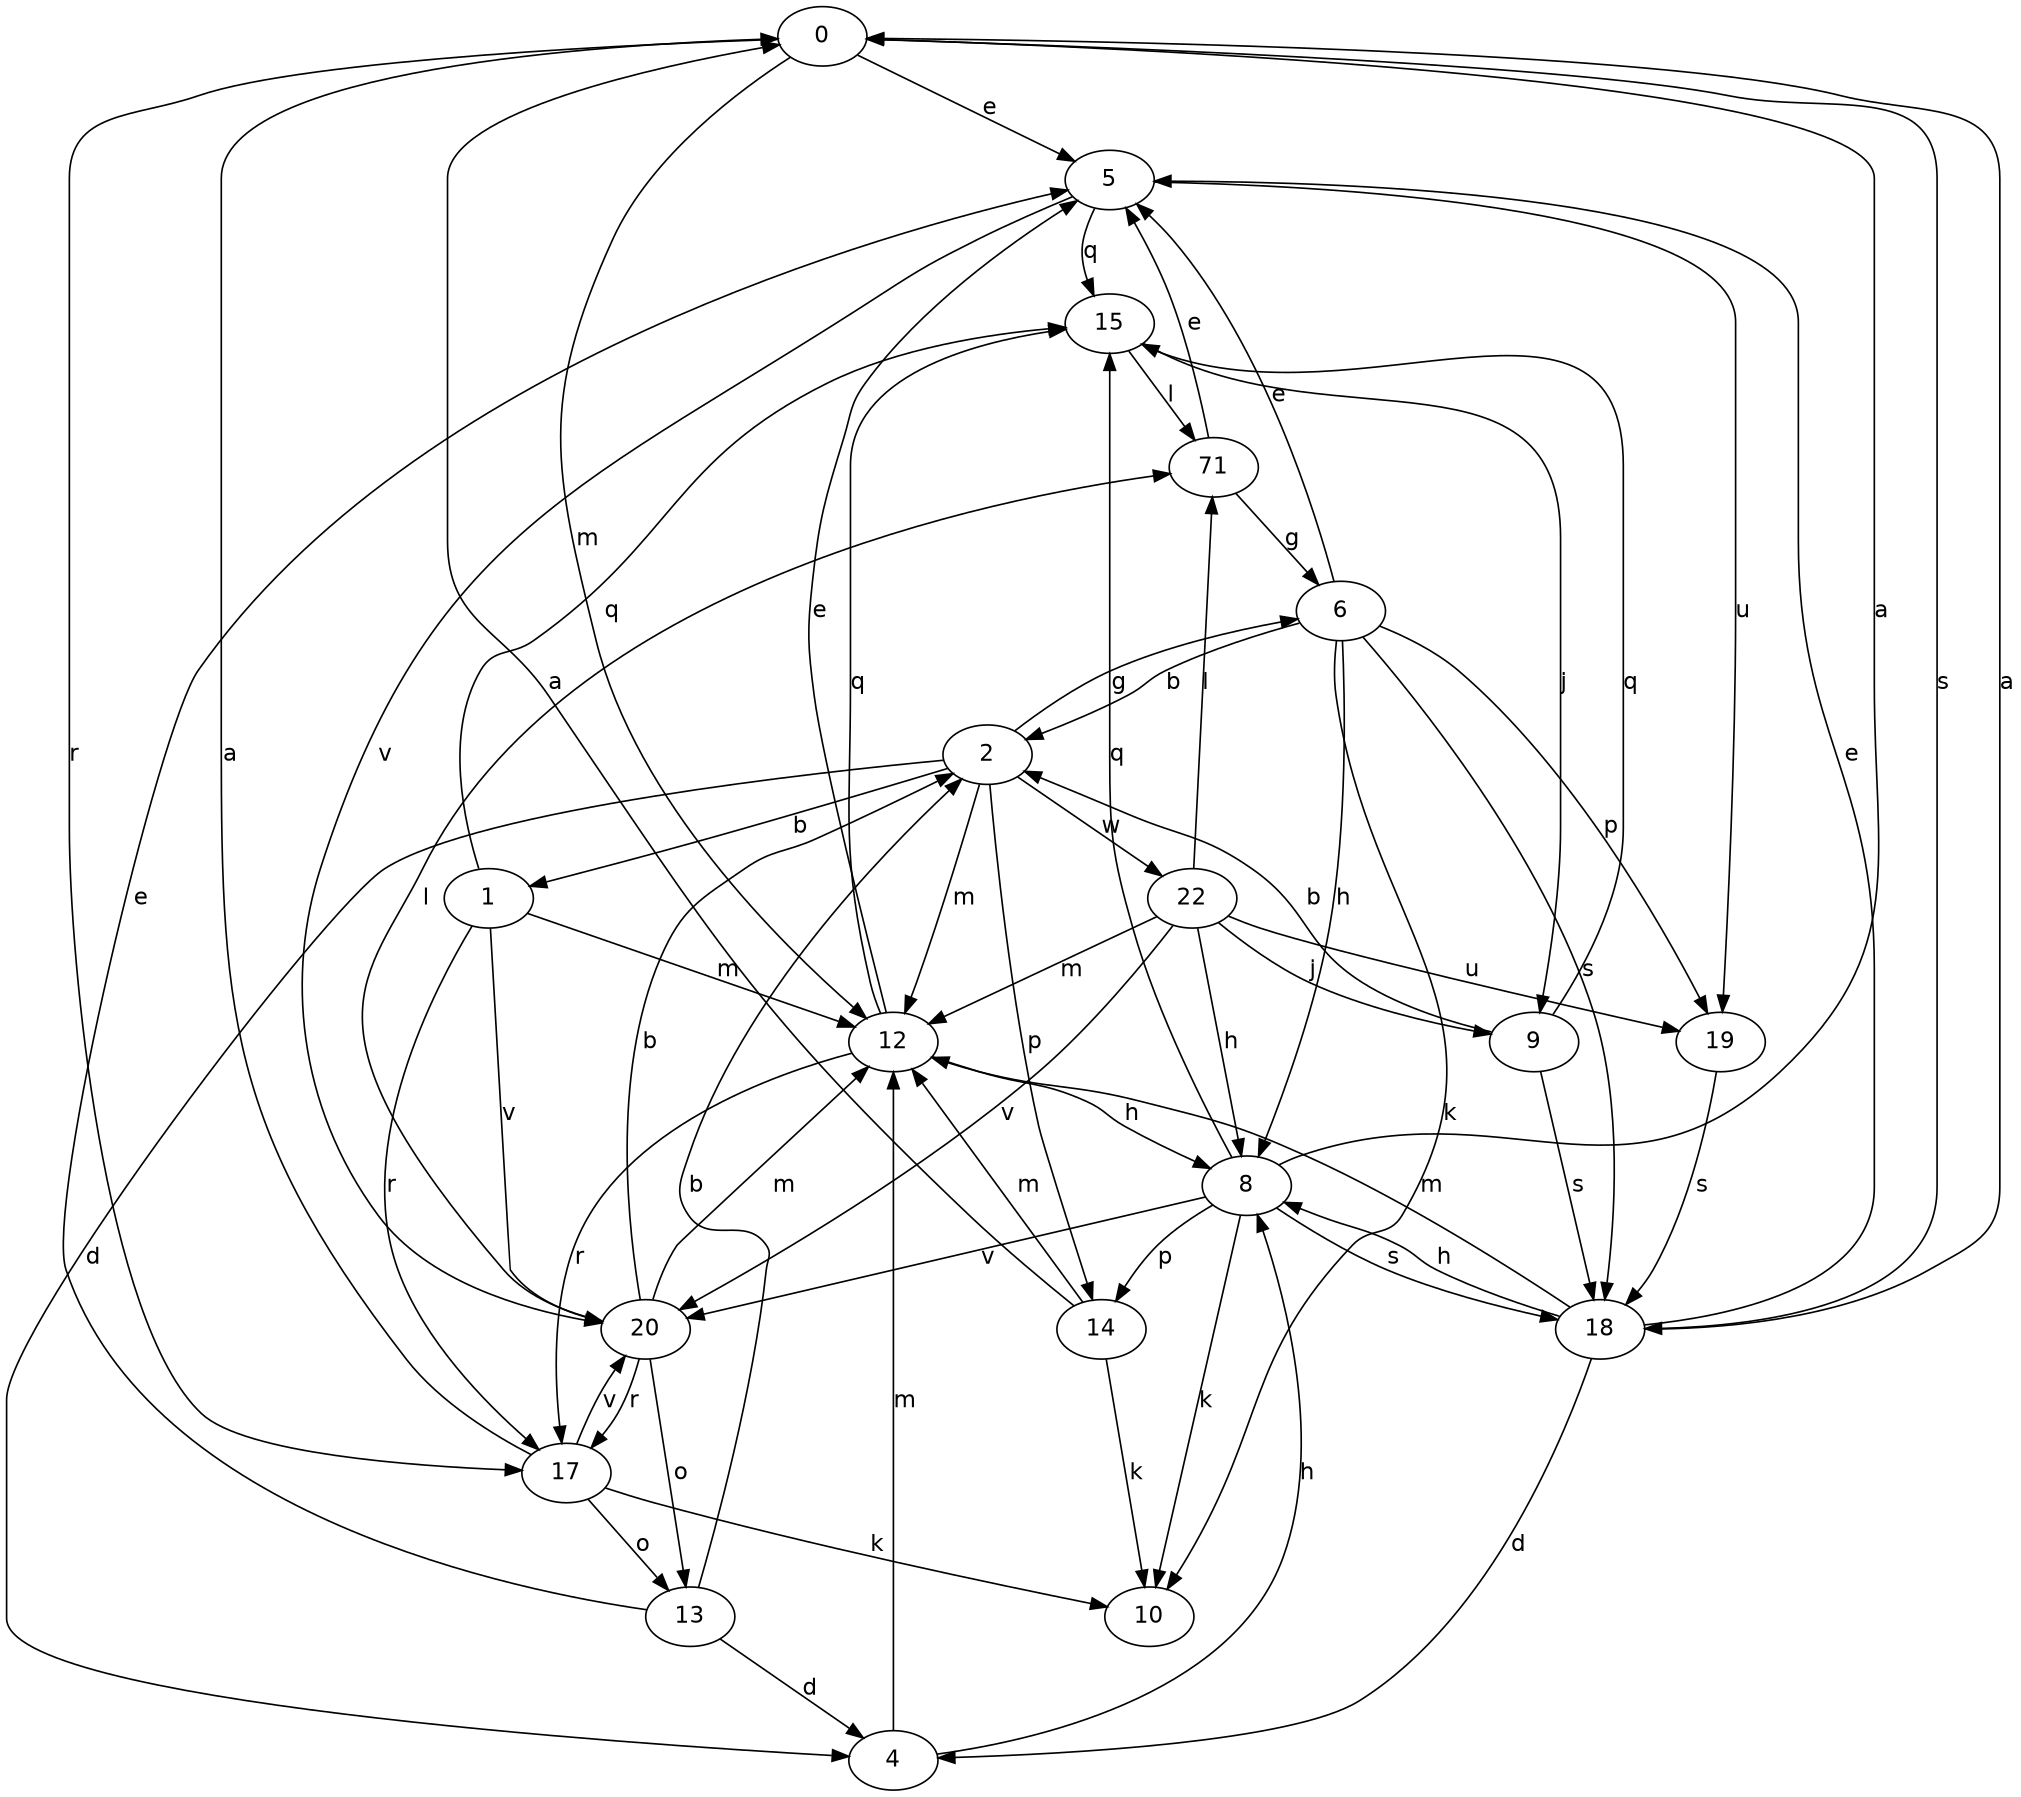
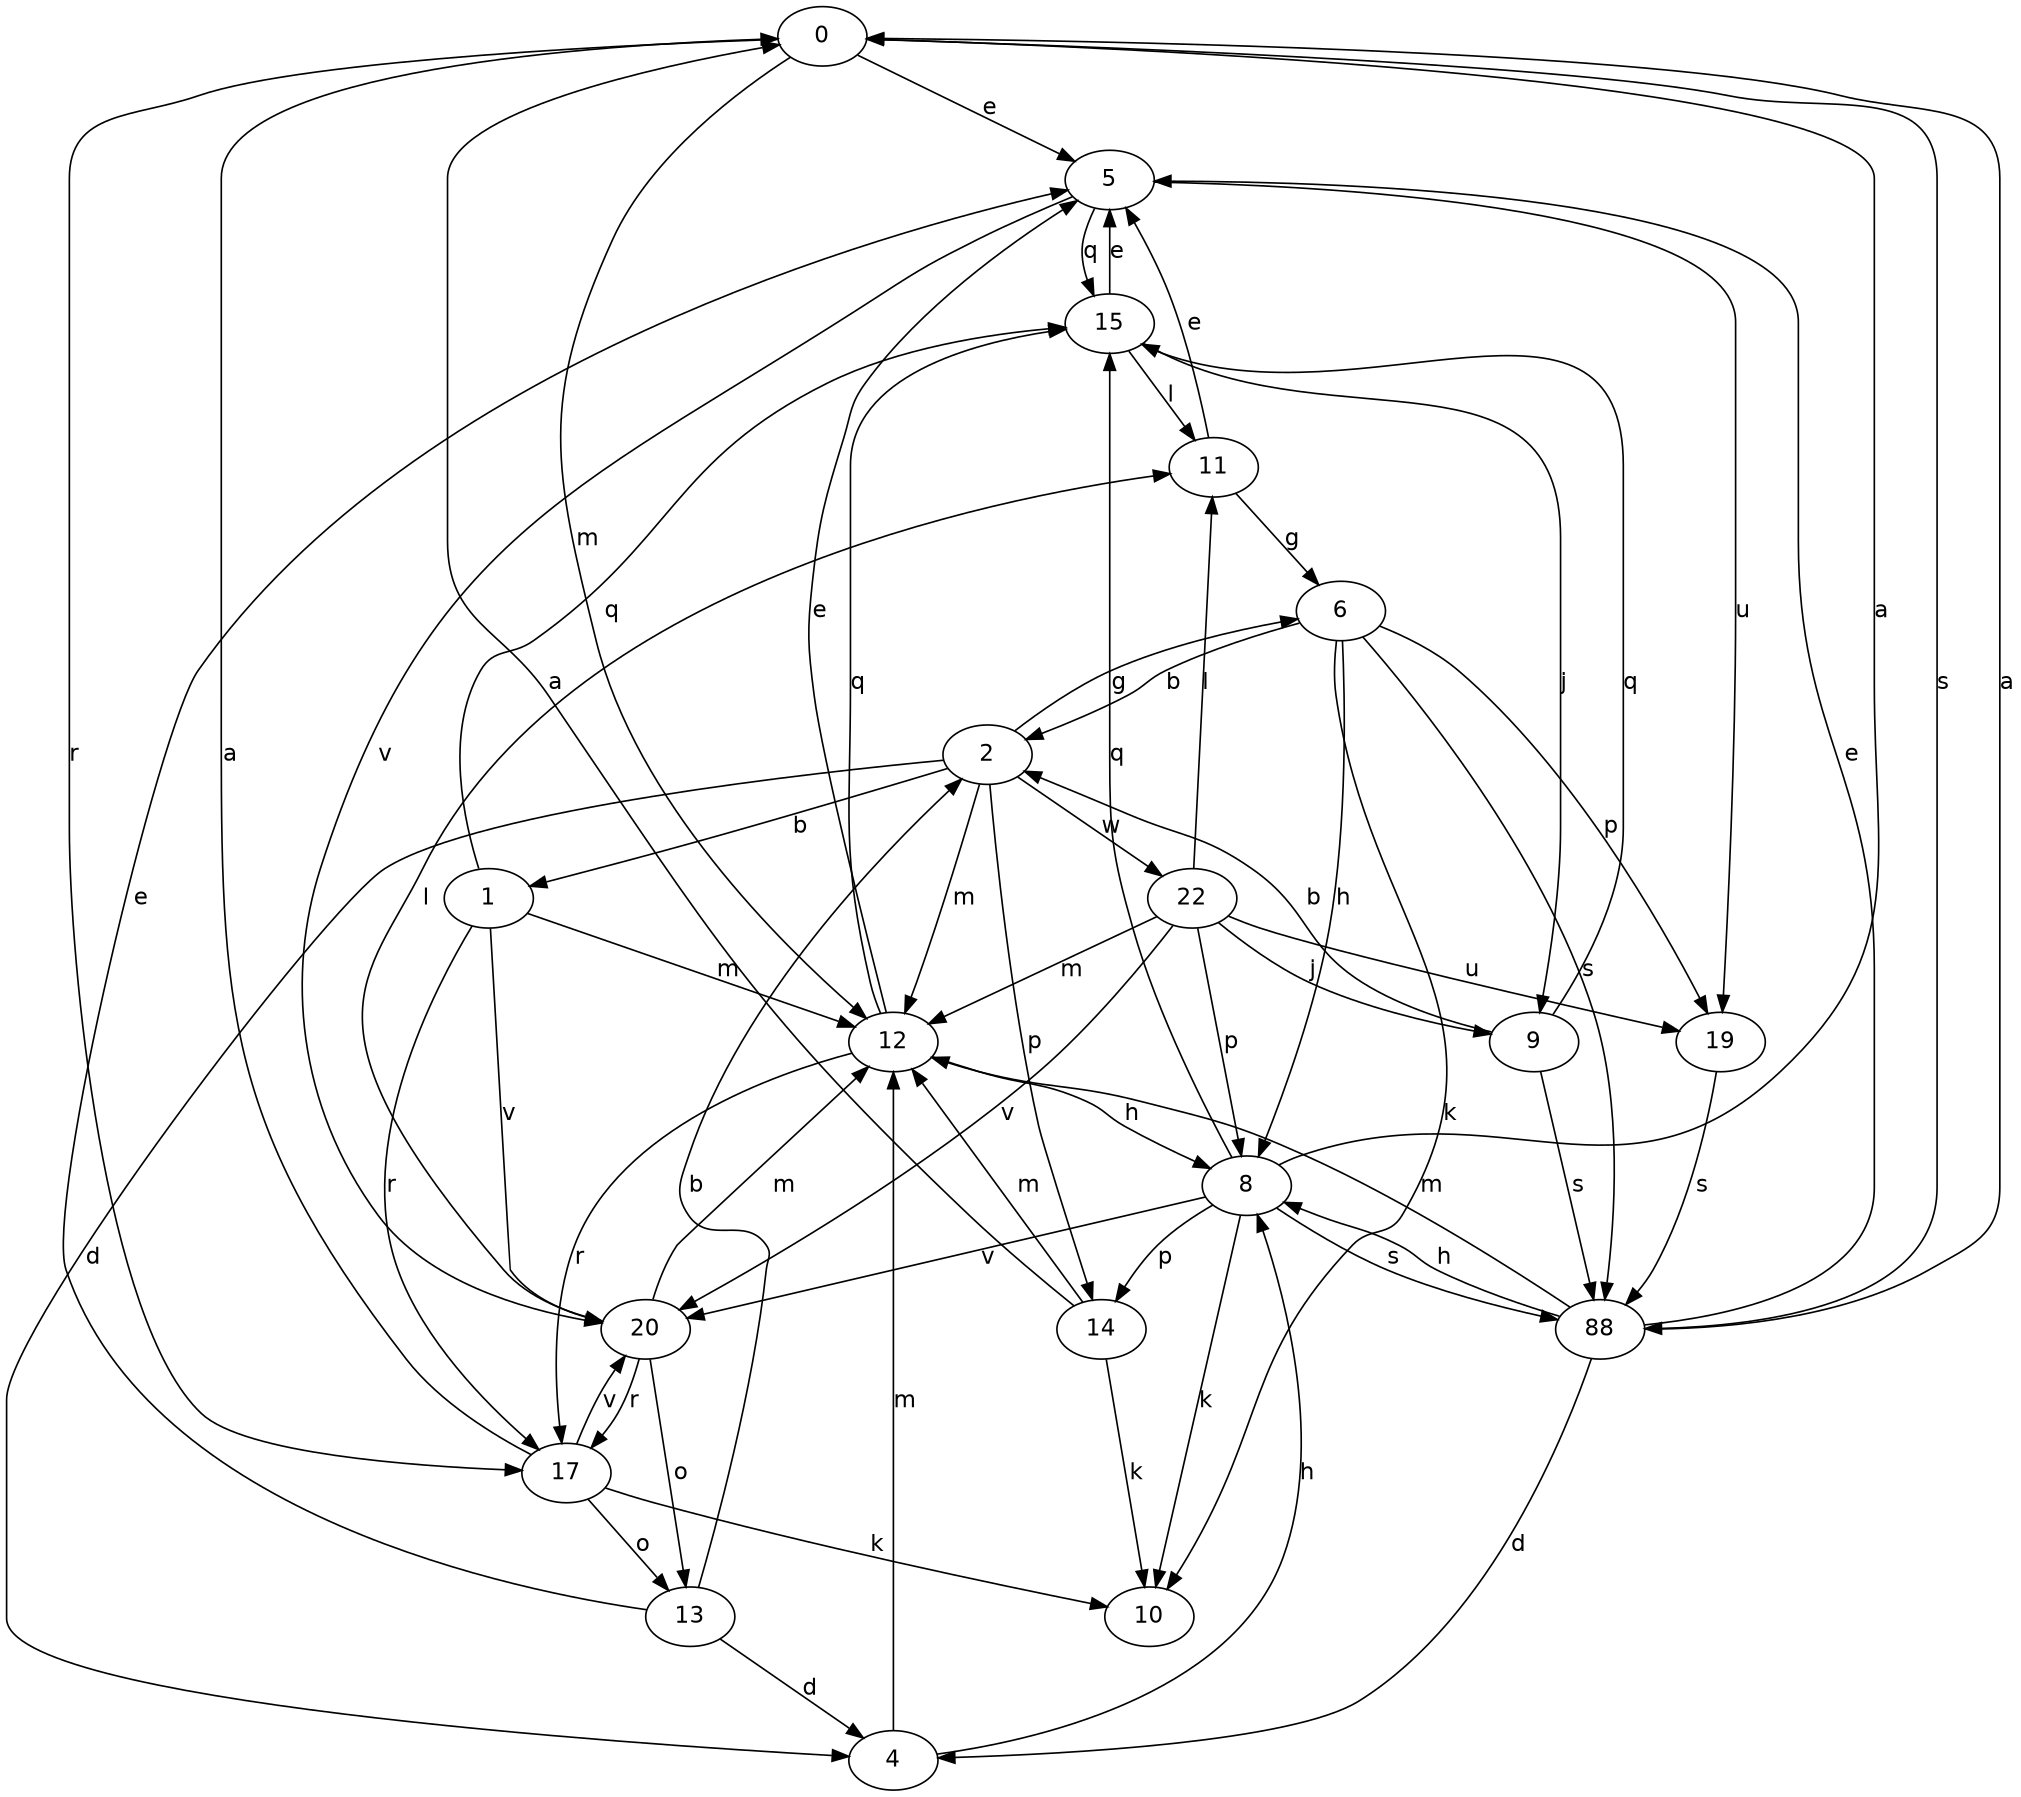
(1268, 396) -> (1110, 260)
(1214, 467) -> (1214, 467)
(653, 978) -> none
(1232, 1042) -> (1232, 1042)
(1600, 1329) -> (1600, 1329)
